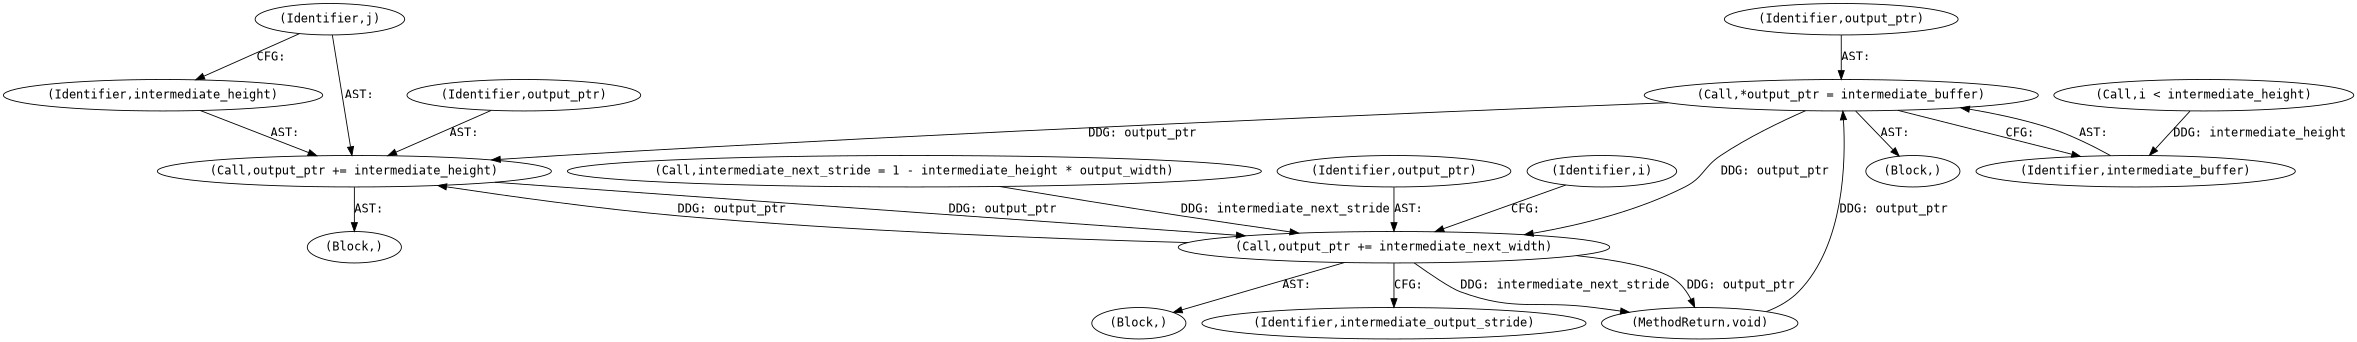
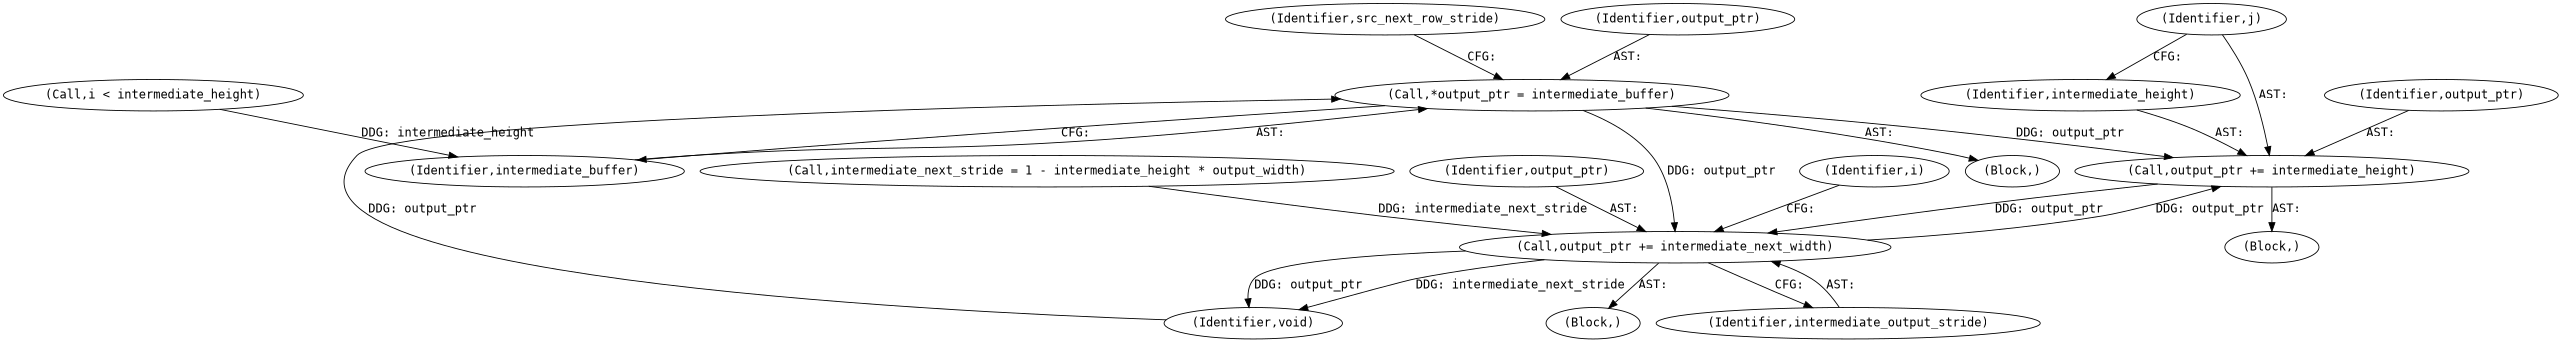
none -> (1385, 19)
none -> (1814, 280)
(1700, 323) -> (1253, 323)
